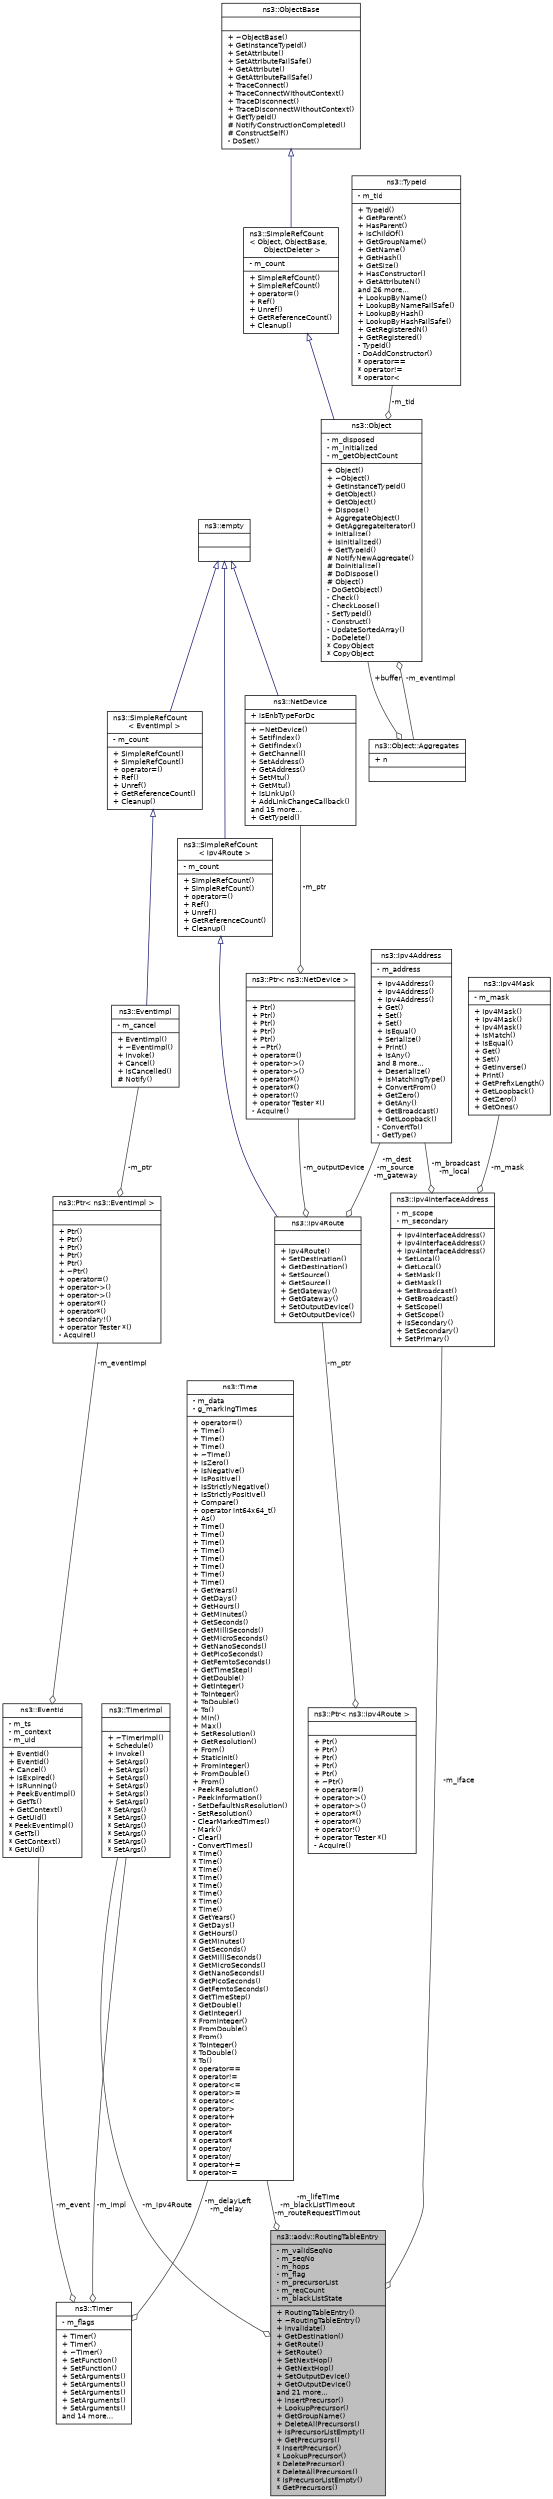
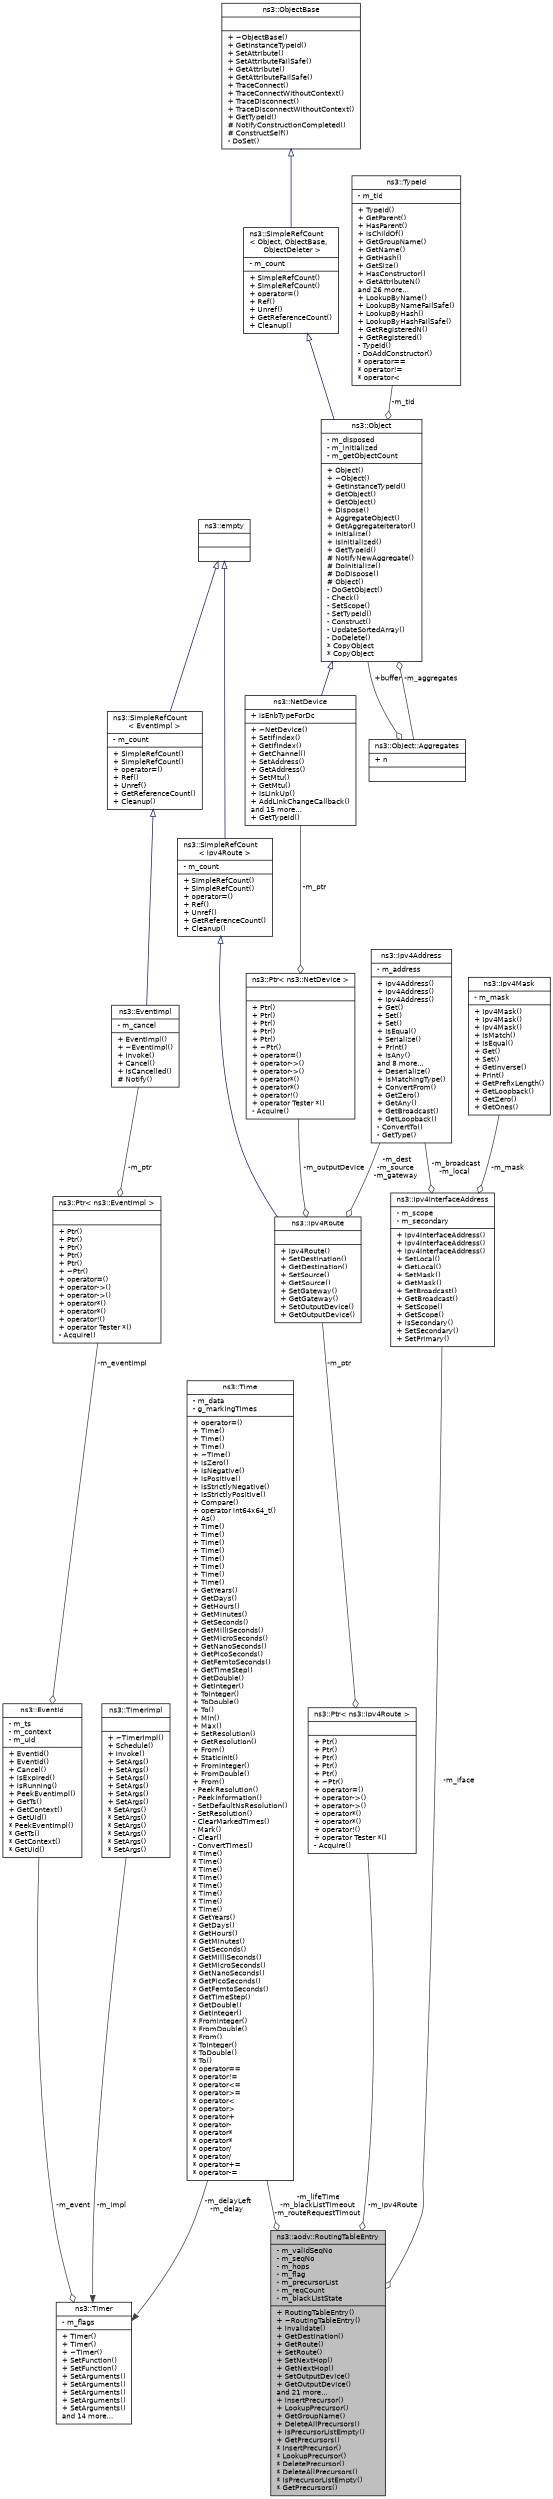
(353, 606) -> (349, 606)
(256, 632) -> (326, 682)
(430, 679) -> (430, 679)
(85, 1320) -> (82, 1320)
(101, 2097) -> (103, 2075)
(110, 2124) -> (373, 2038)
(180, 2251) -> (180, 2251)
